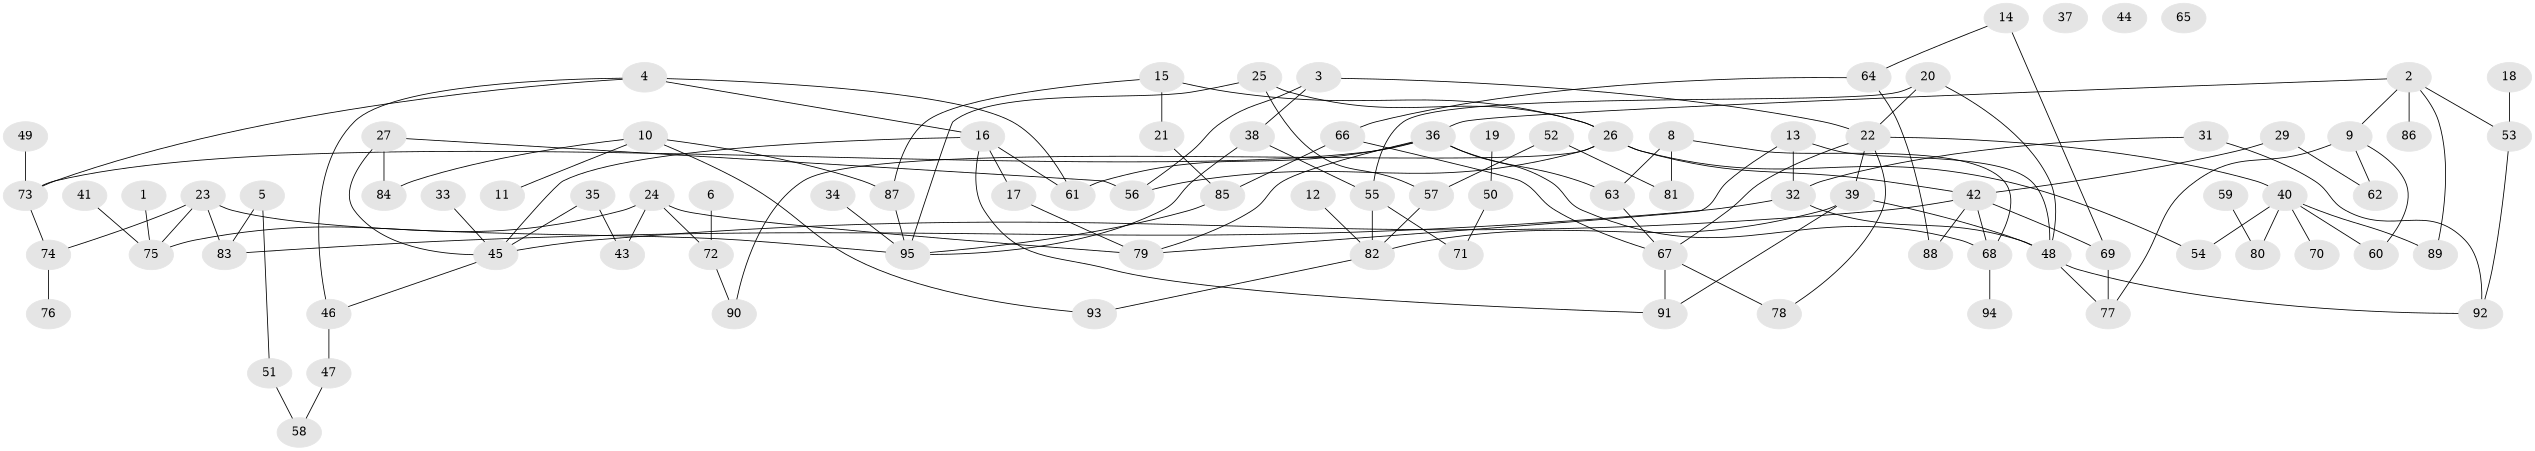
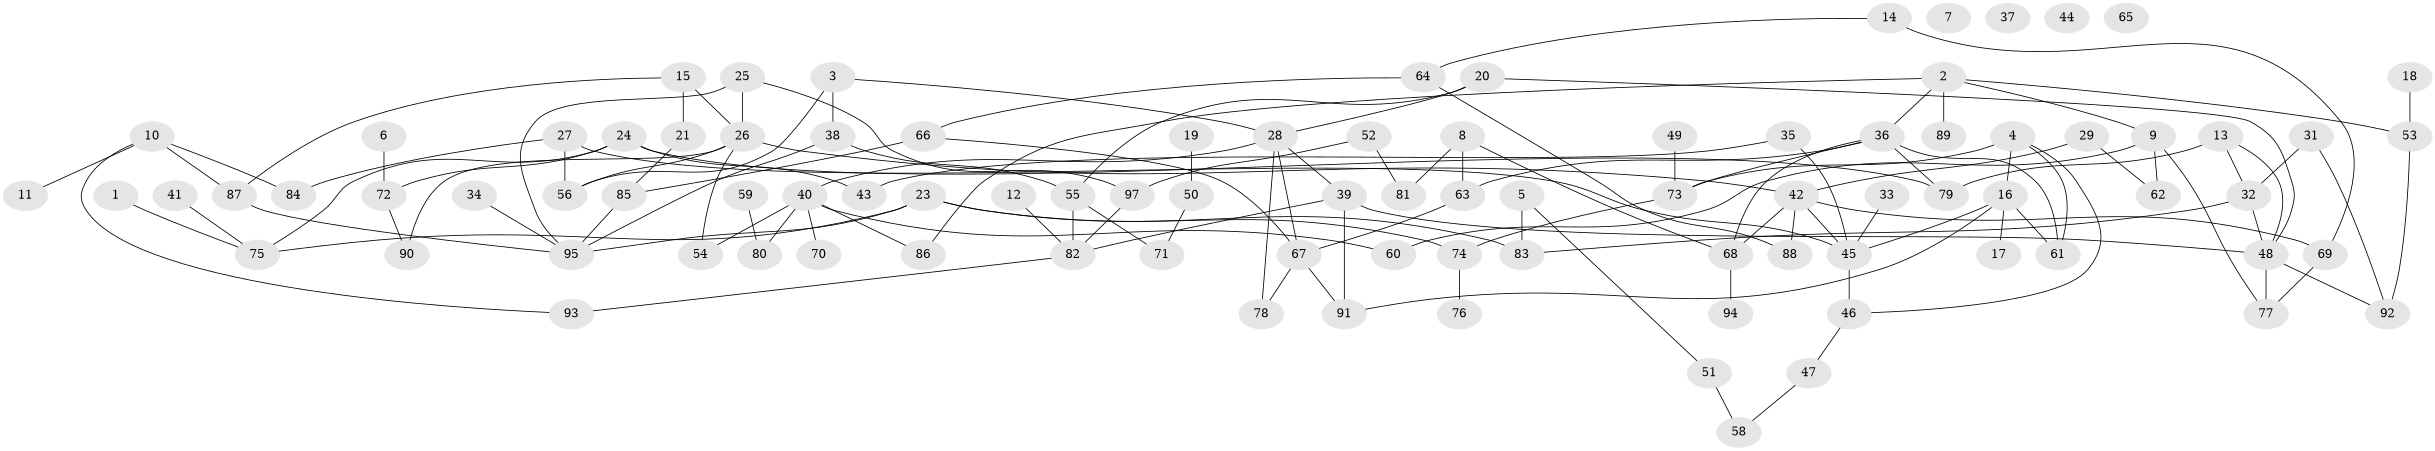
none -> (1949, 18)
(1868, 136) -> (1275, 136)
(1431, 196) -> (1132, 196)
(2361, 224) -> (864, 225)
(1082, 228) -> none
